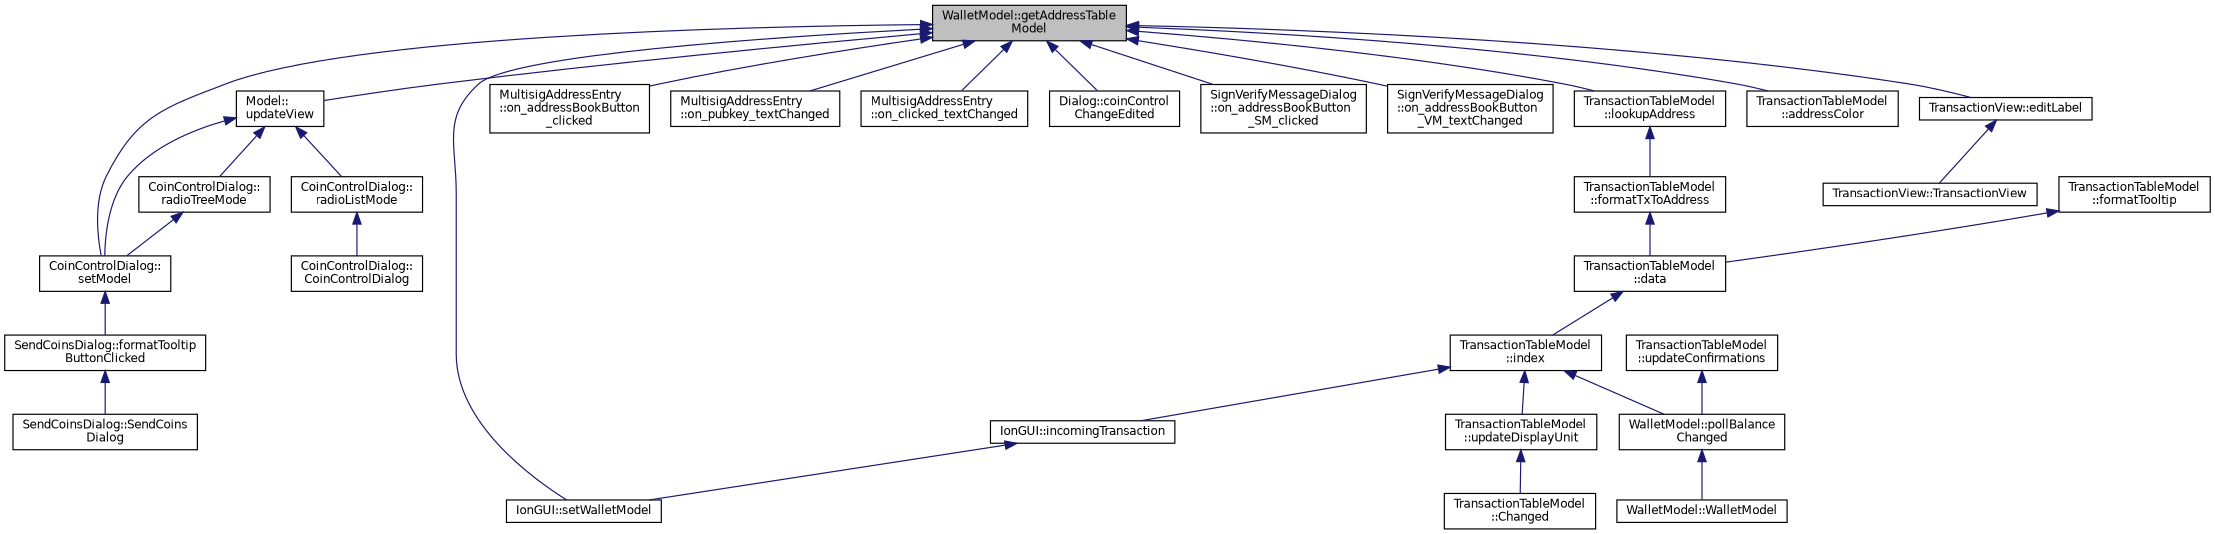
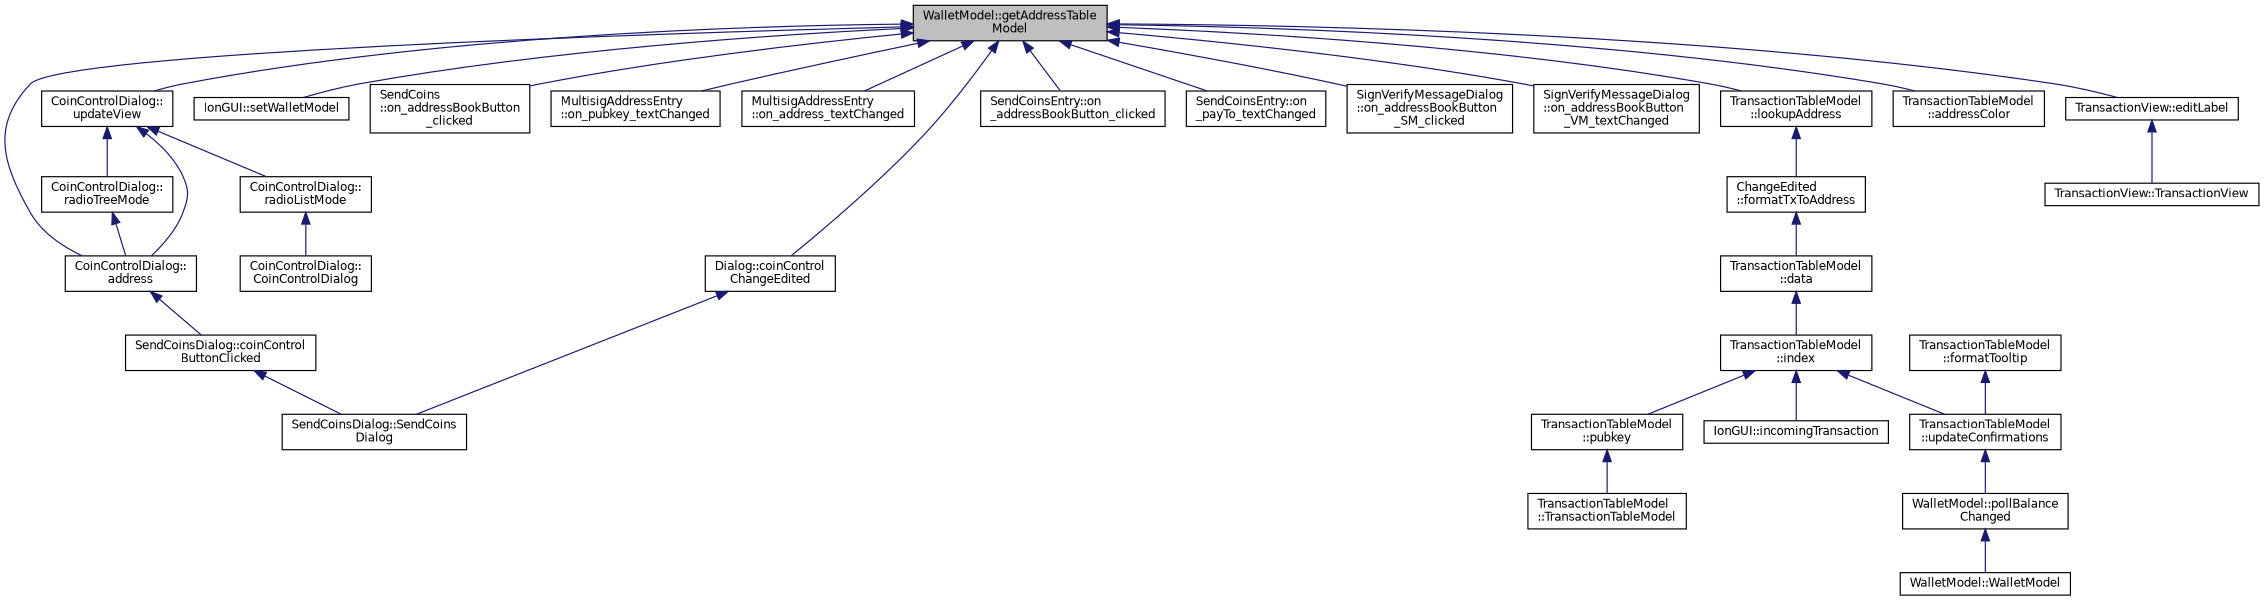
(280, 109) -> (107, 109)
(570, 109) -> (450, 109)
(944, 109) -> (828, 109)
none -> (1073, 109)
none -> (1256, 109)
(1650, 194) -> (1796, 194)
(1887, 239) -> (1985, 398)
(105, 274) -> (131, 274)
(105, 353) -> (221, 353)
none -> (567, 355)
(1620, 395) -> (1896, 395)
(1521, 432) -> (1607, 432)
(827, 473) -> none
(1520, 511) -> (1607, 511)
